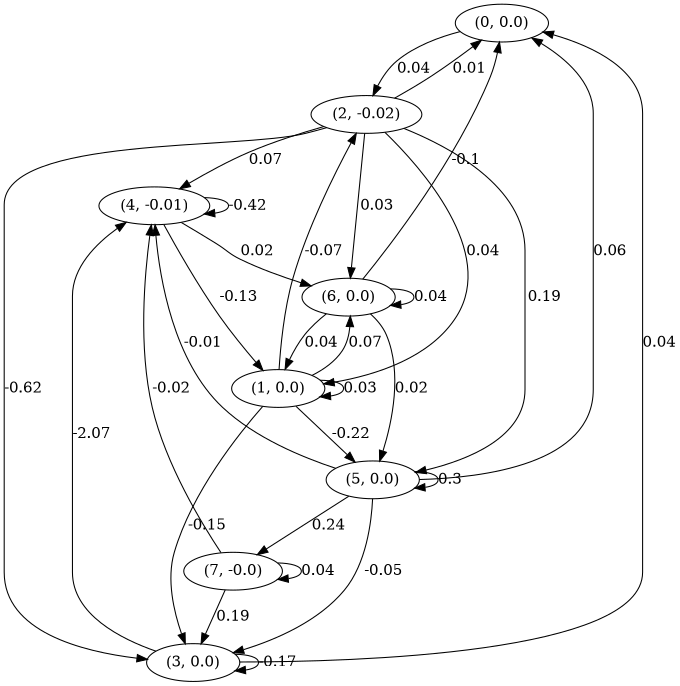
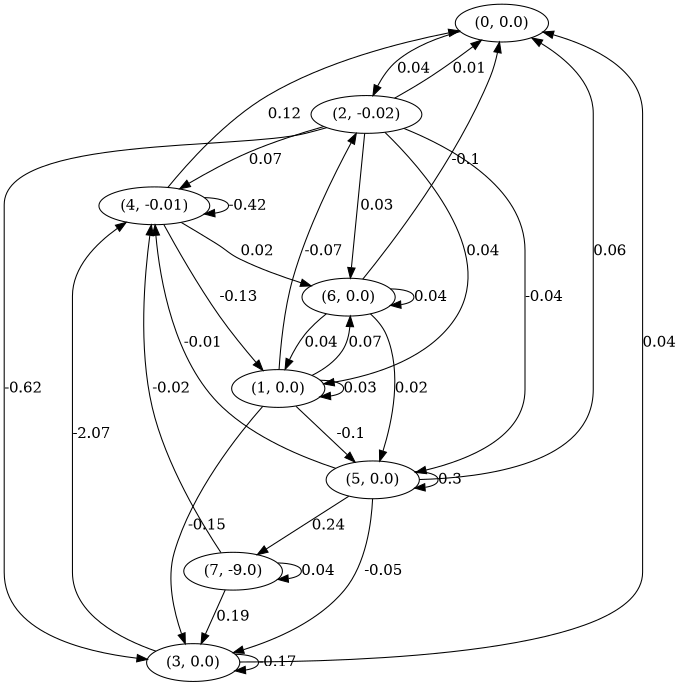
none -> (292, 82)
(544, 297) -> (544, 297)
(351, 434) -> (351, 434)
(233, 571) -> (233, 571)
